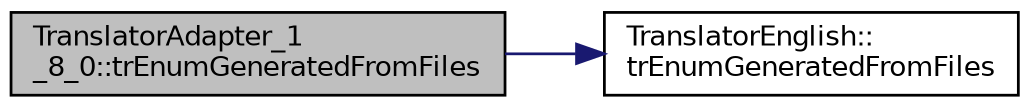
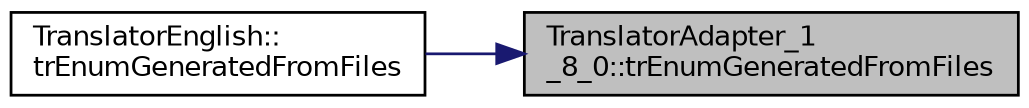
(540, 54) -> (461, 54)
